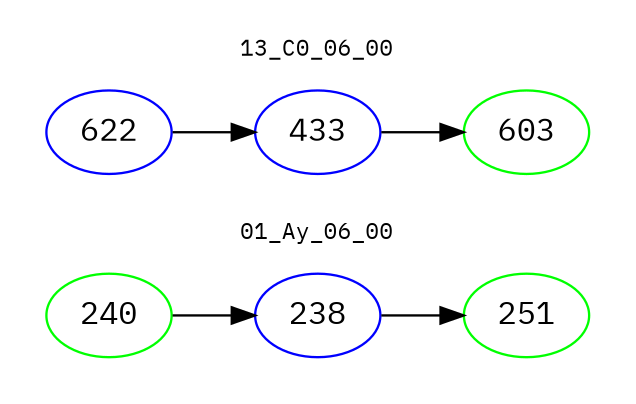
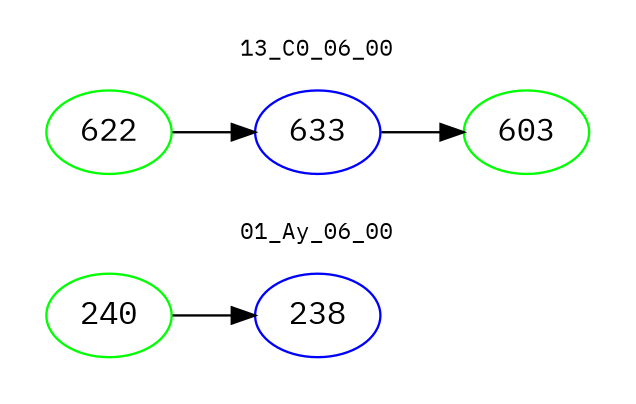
(109, 132) -> (109, 132)
(318, 132) -> (318, 132)
(527, 315) -> none
